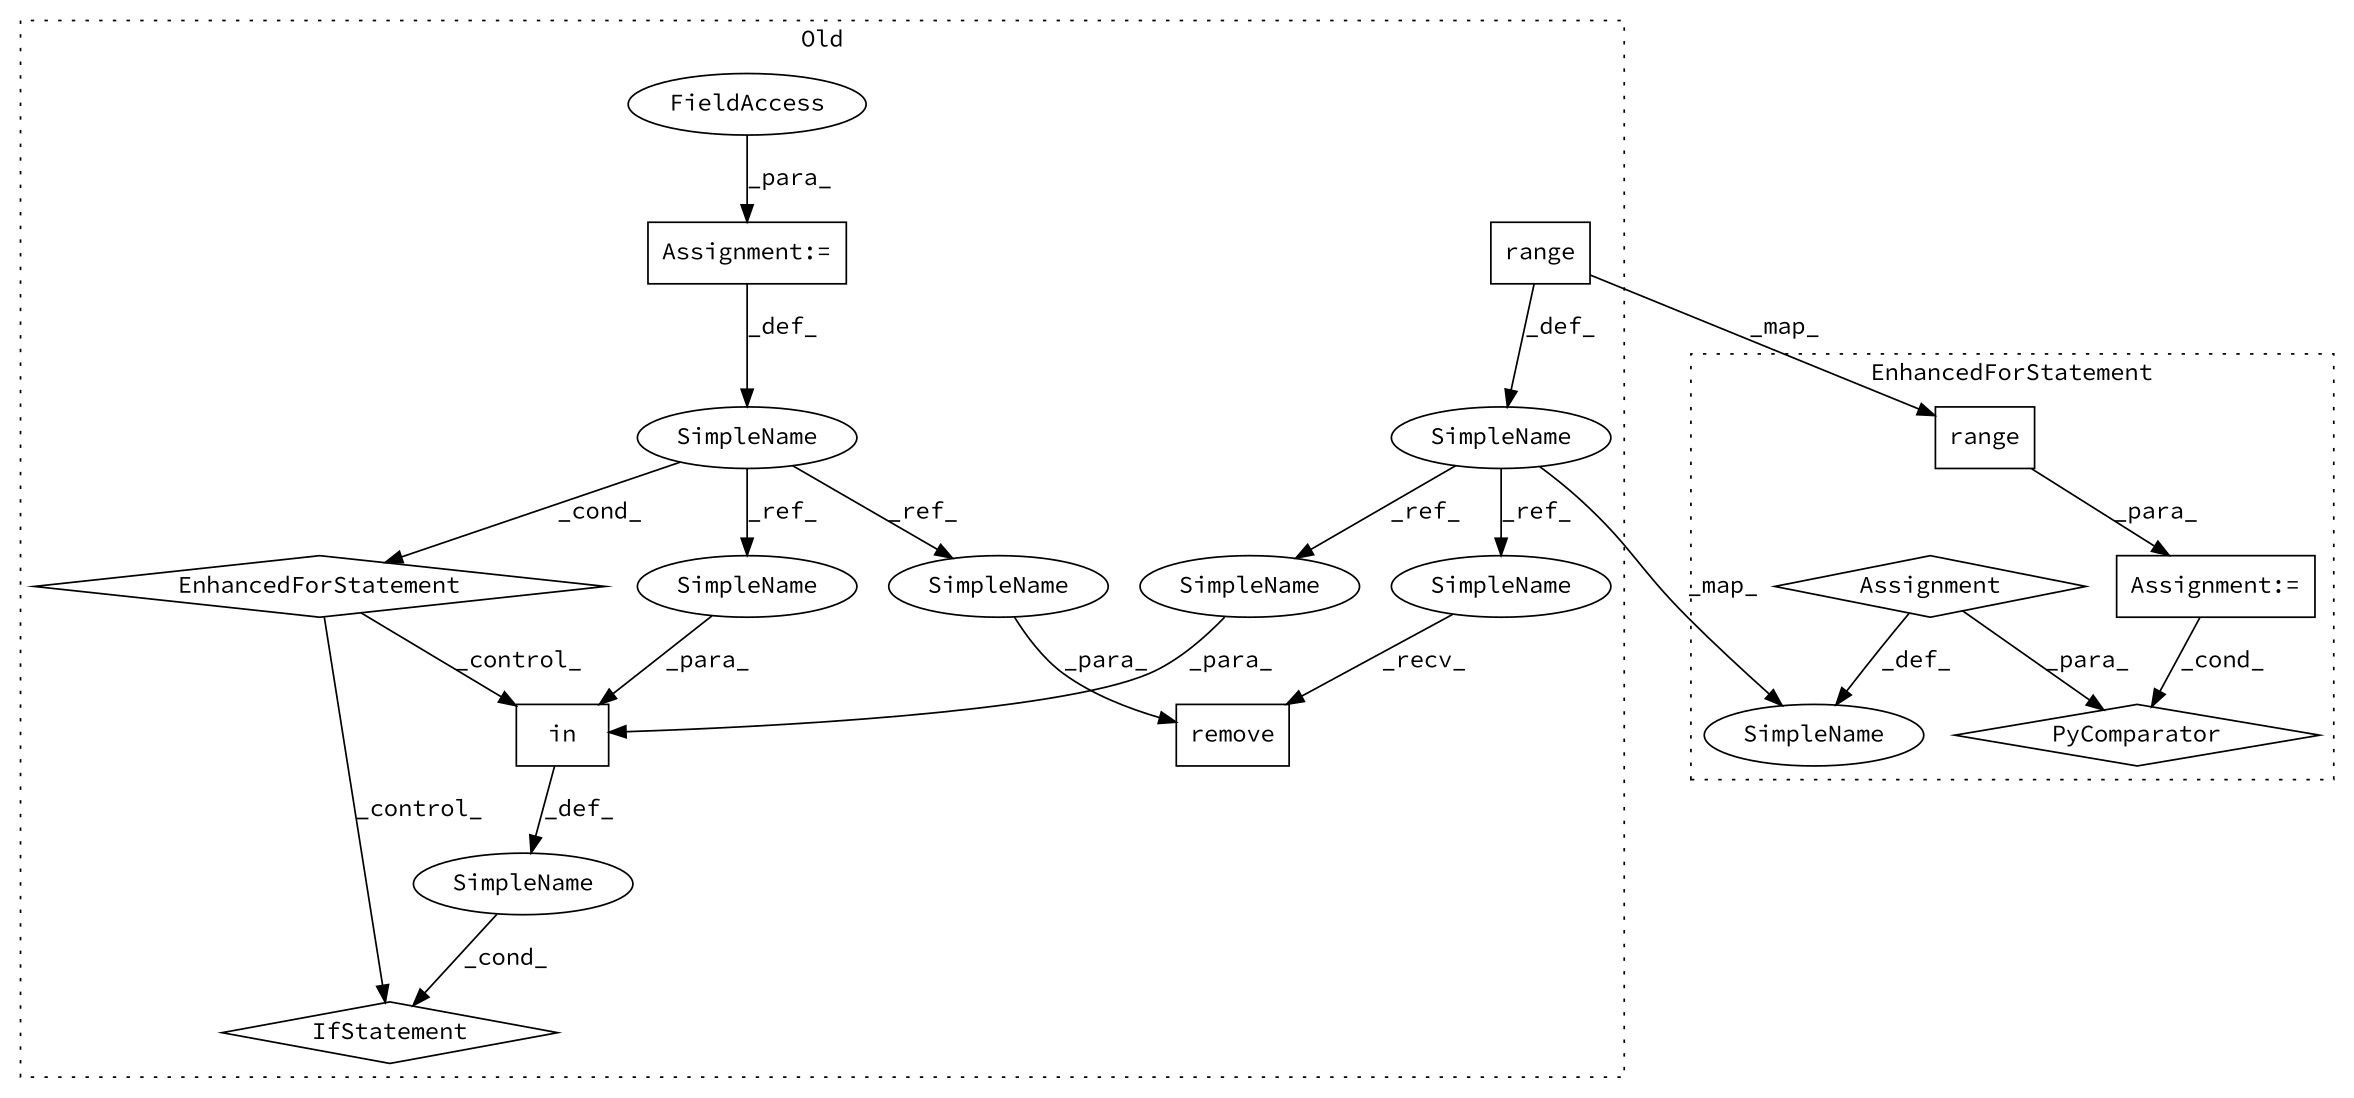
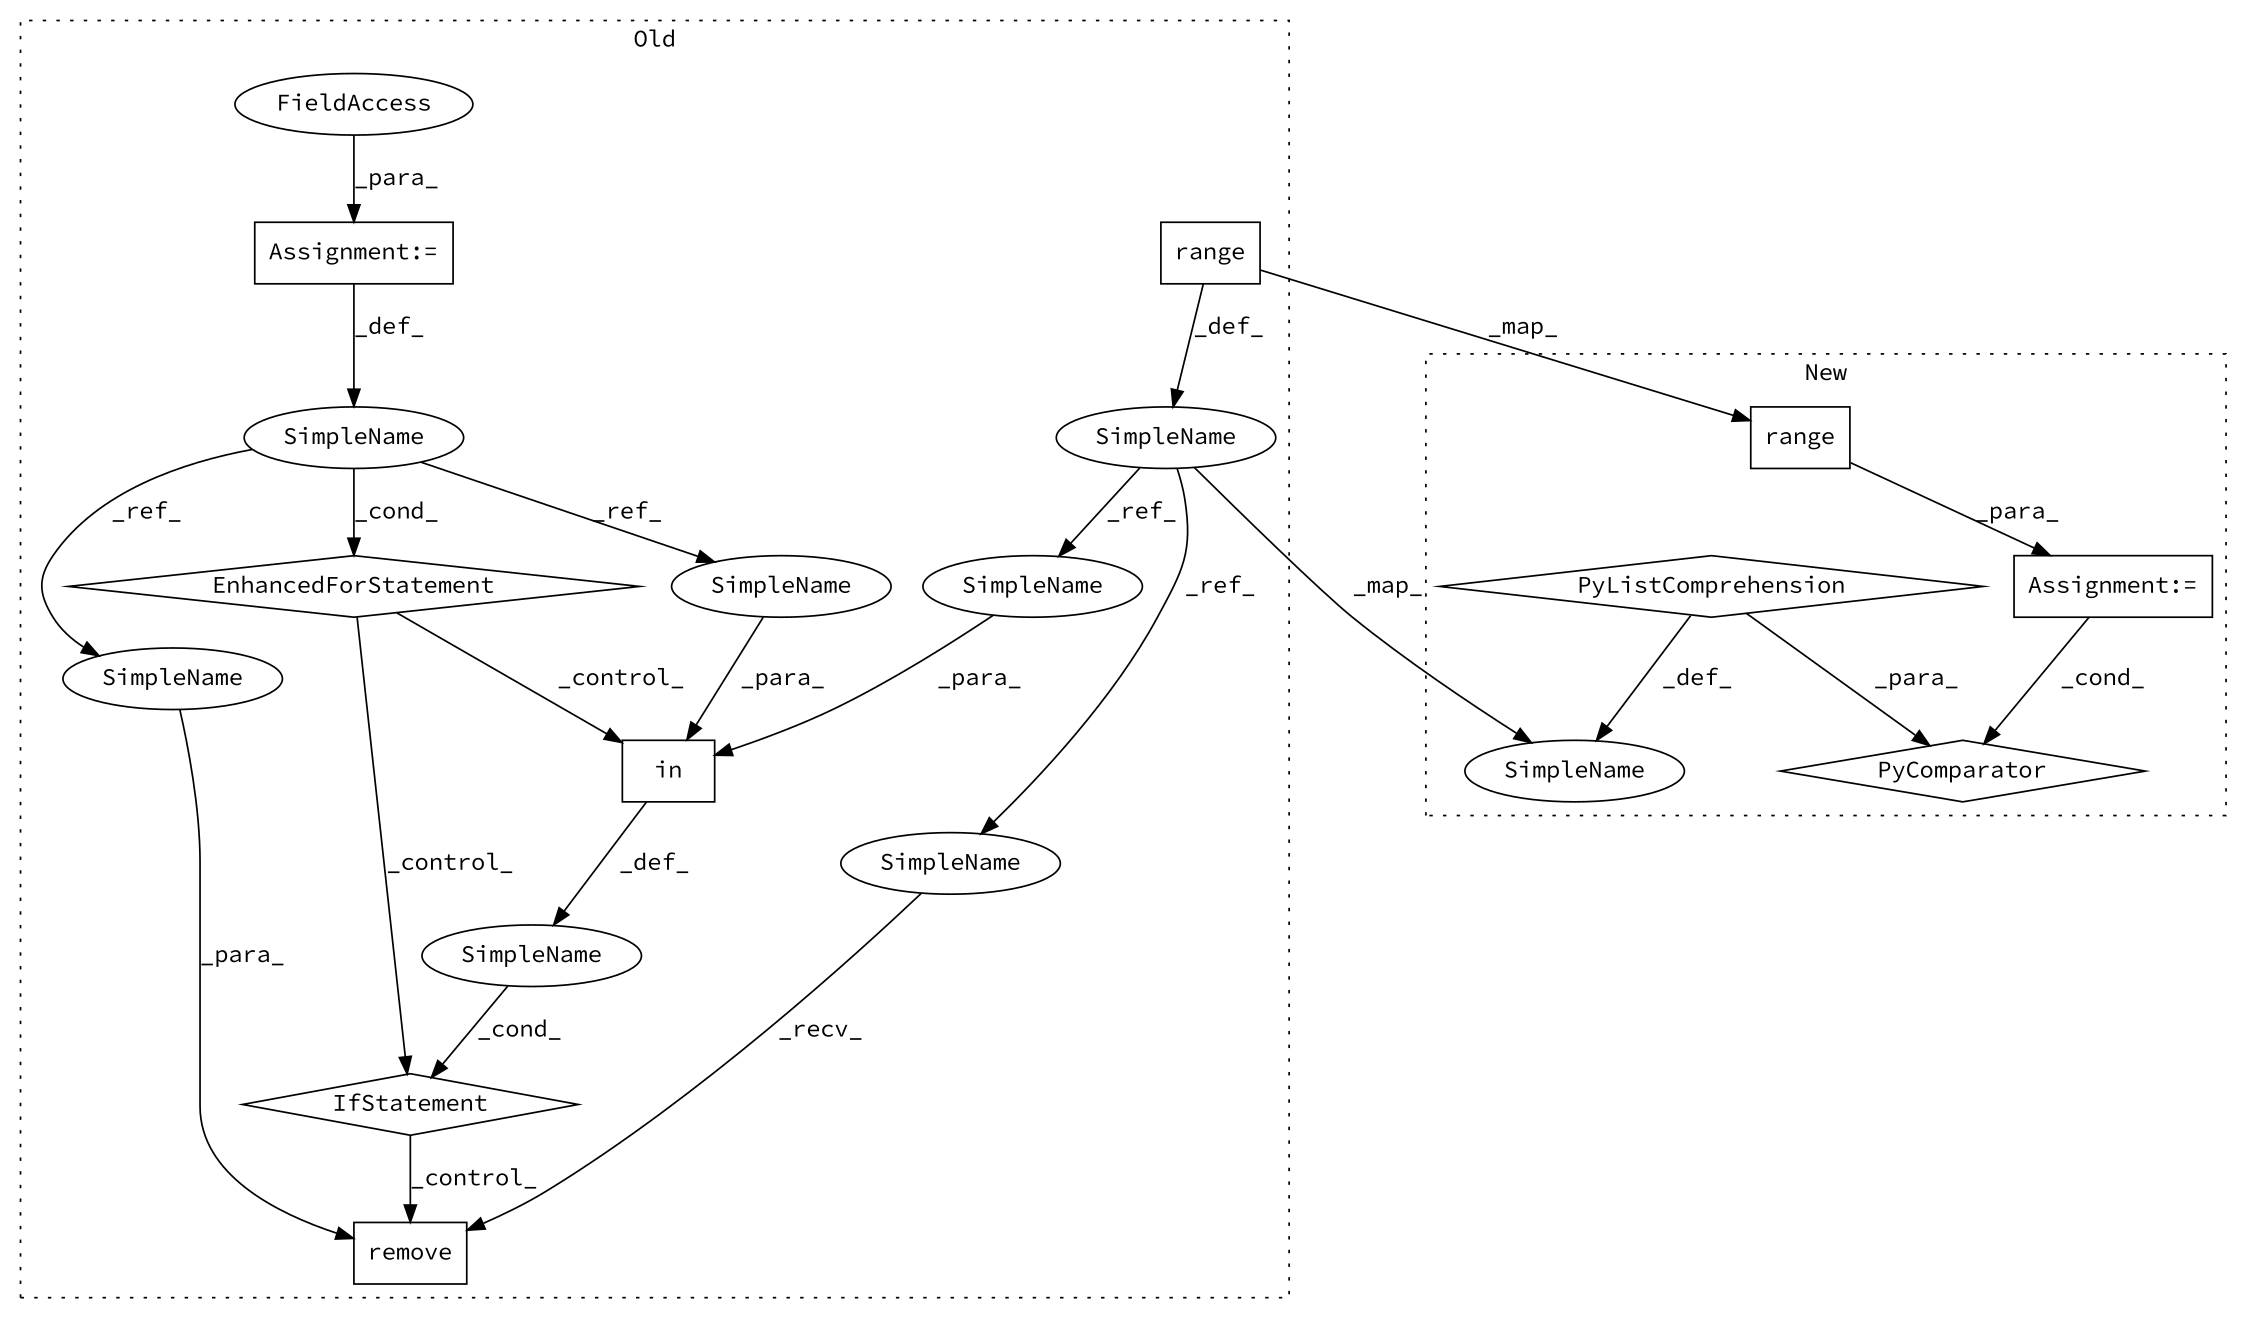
(2012, 374) -> (1826, 374)
(1930, 586) -> (1711, 586)
none -> (410, 1170)
